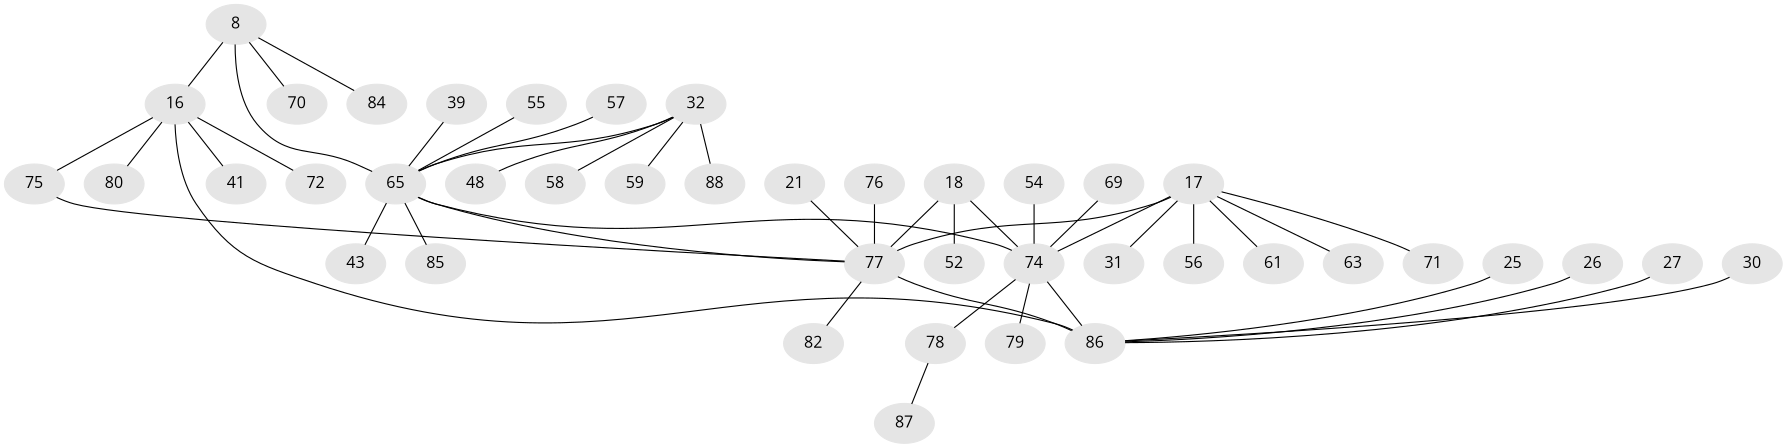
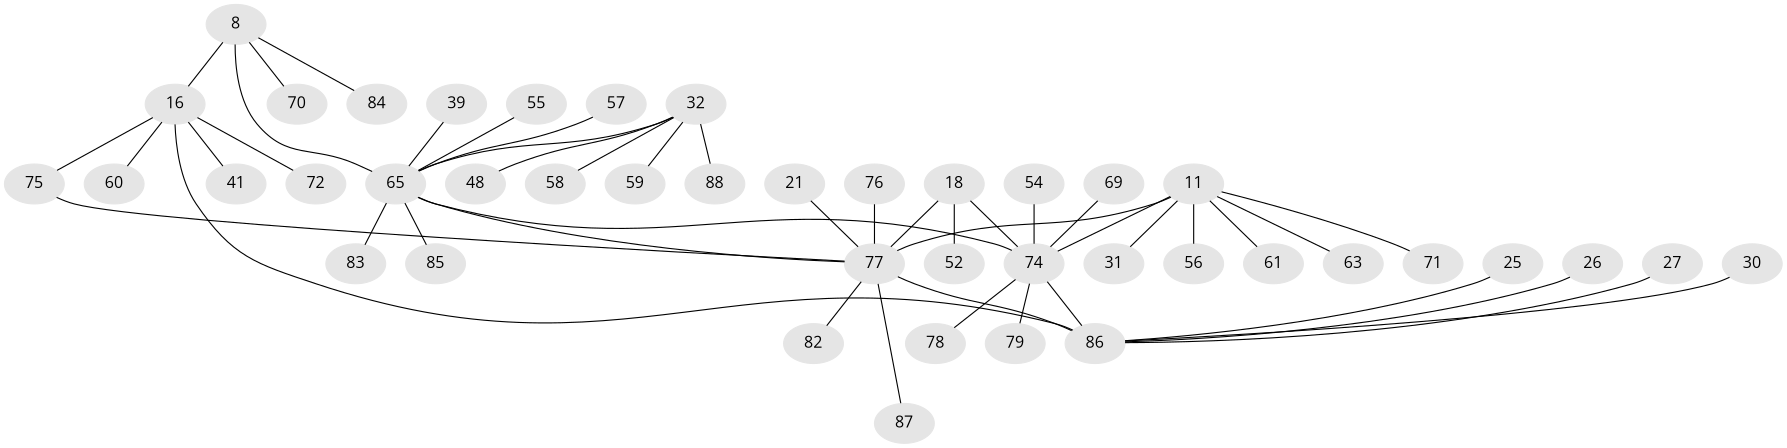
(114, 184) -> (114, 184)
(1194, 184) -> (1194, 184)
(356, 264) -> (356, 264)
(920, 384) -> (889, 344)
